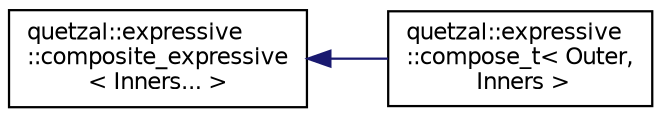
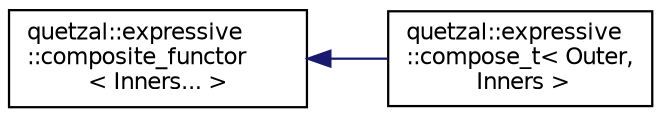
(158, 59) -> (158, 59)
